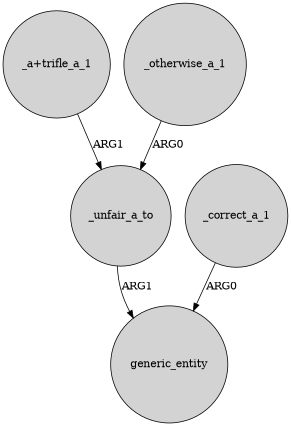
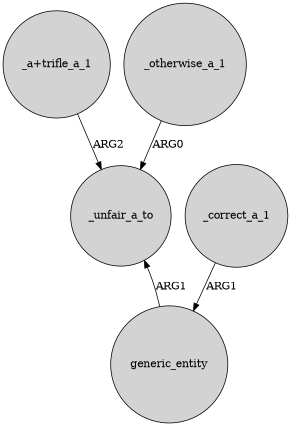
(108, 145) -> (108, 145)
(222, 287) -> (222, 287)
(121, 289) -> (154, 287)
